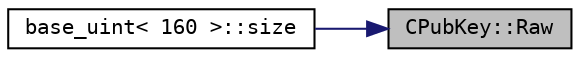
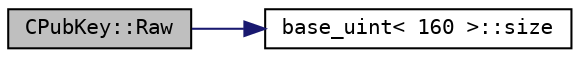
(341, 29) -> (218, 29)
